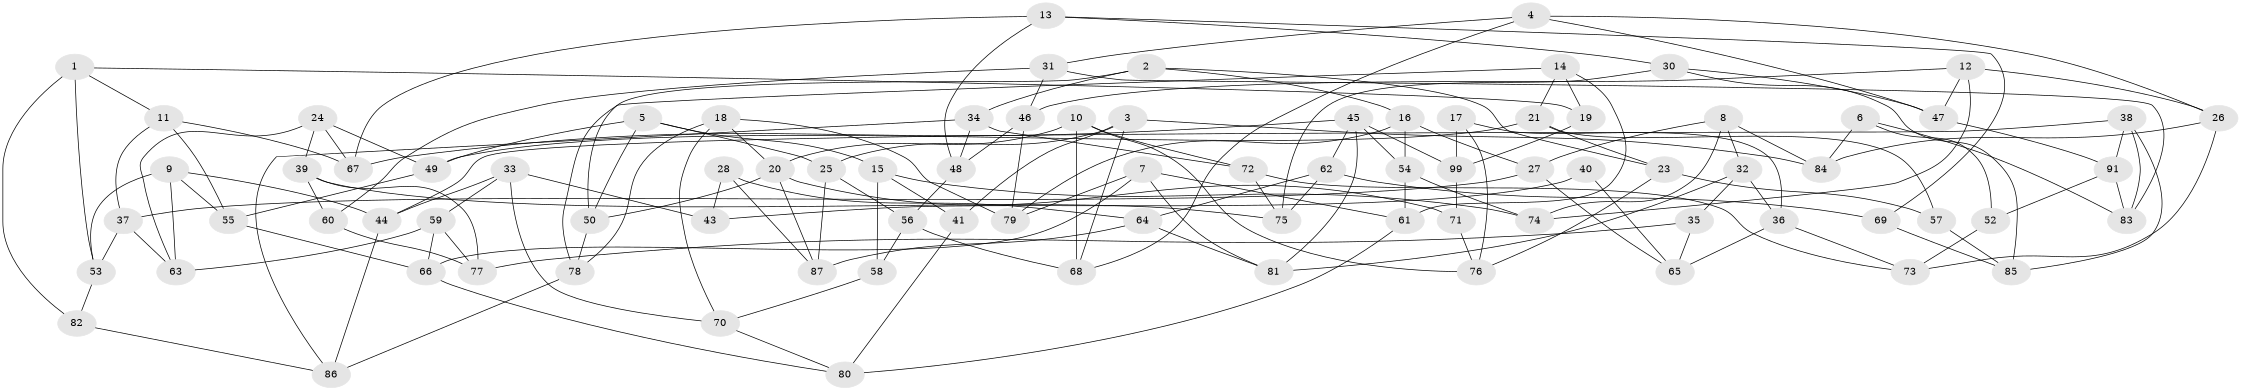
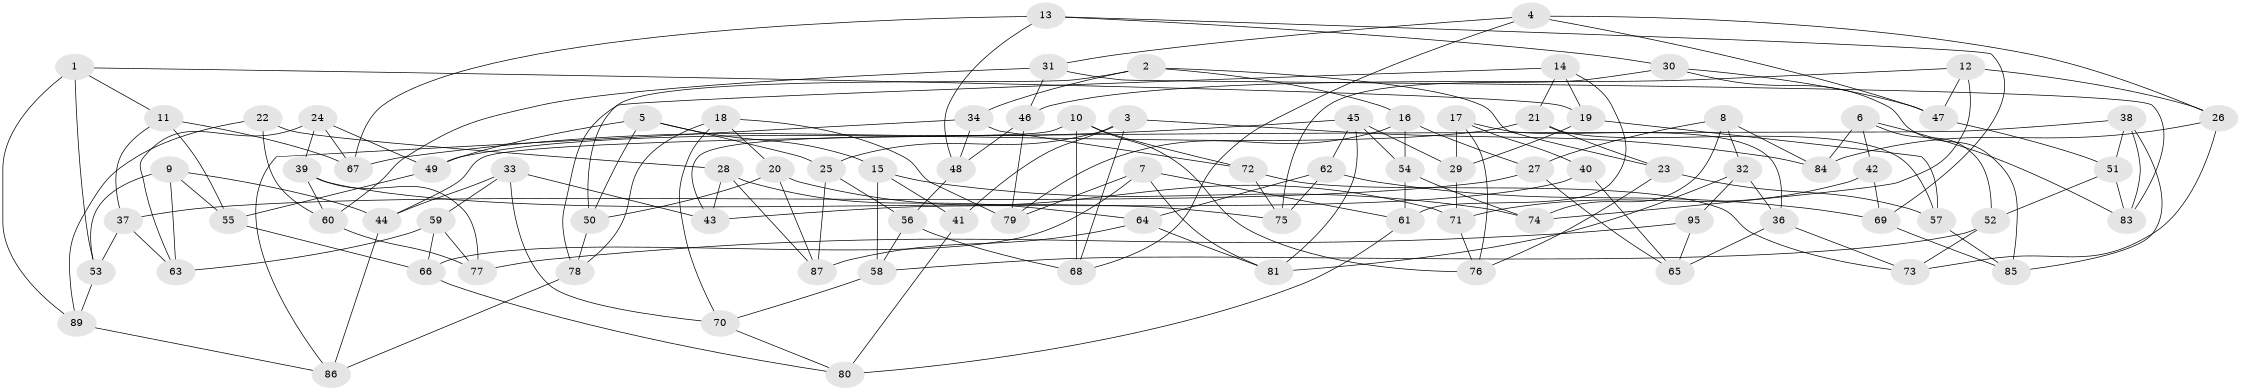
none -> (263, 118)
none -> (1791, 141)
none -> (1519, 142)
(891, 144) -> (852, 137)
(1456, 170) -> (1456, 170)
none -> (1872, 170)
(2113, 170) -> (2113, 170)
(1694, 221) -> (1694, 221)
none -> (1464, 259)
(77, 323) -> (77, 323)
